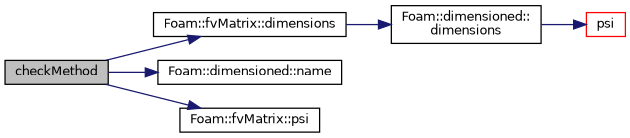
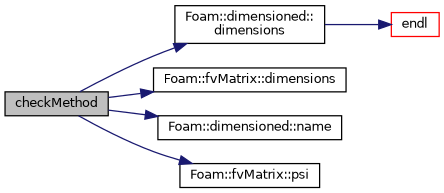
(362, 25) -> (126, 68)
(606, 25) -> (415, 25)
